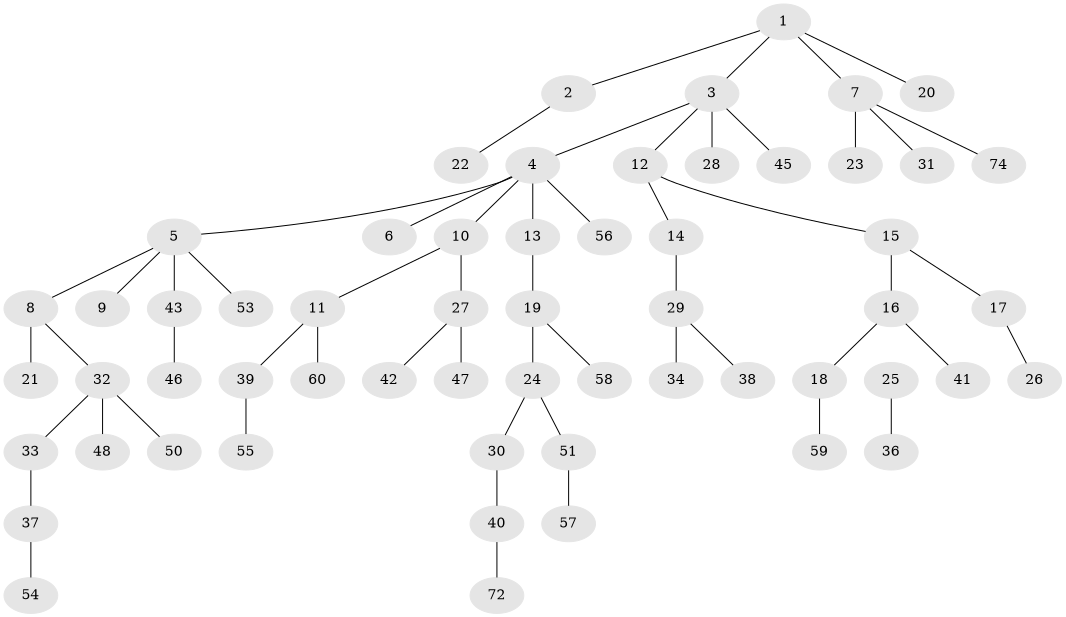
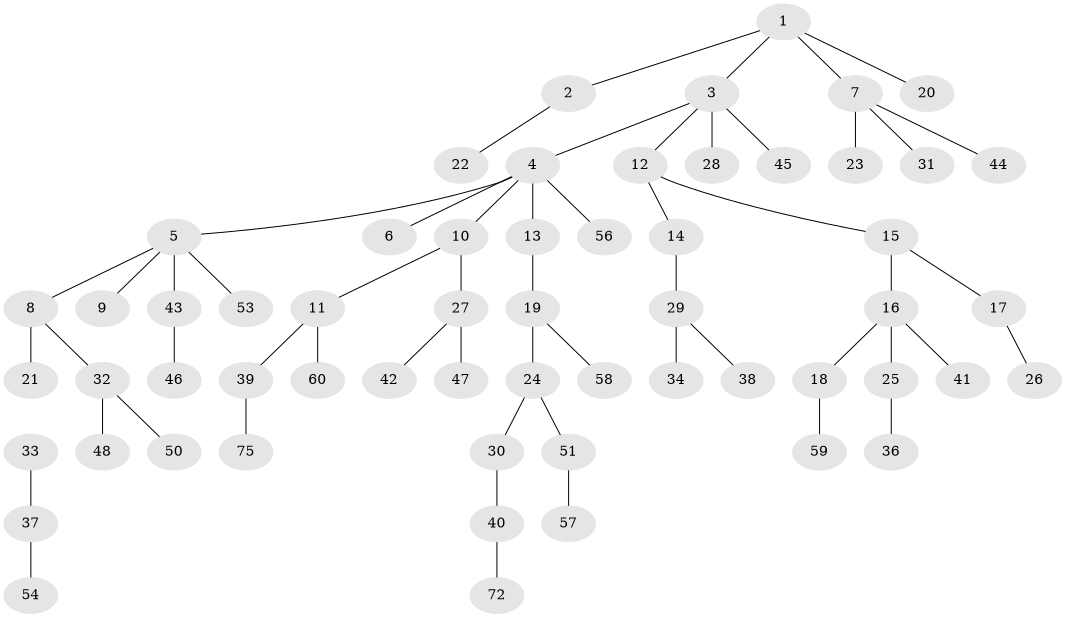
(999, 165) -> (999, 165)
none -> (891, 345)
(67, 416) -> none
(246, 452) -> (246, 452)
